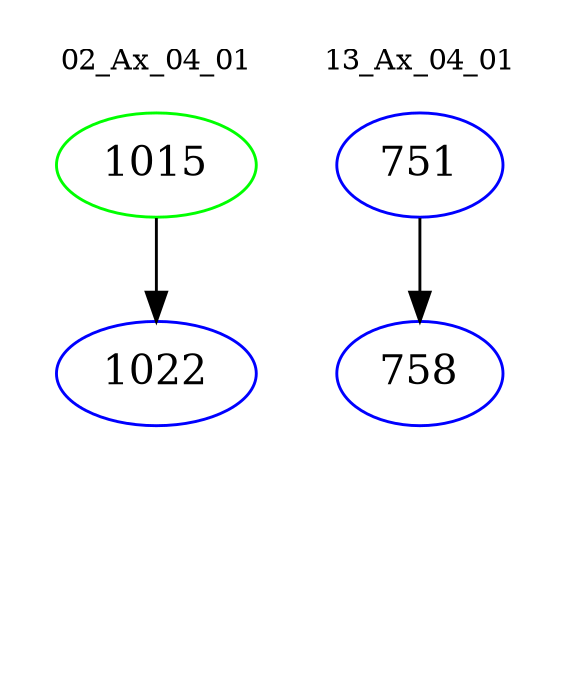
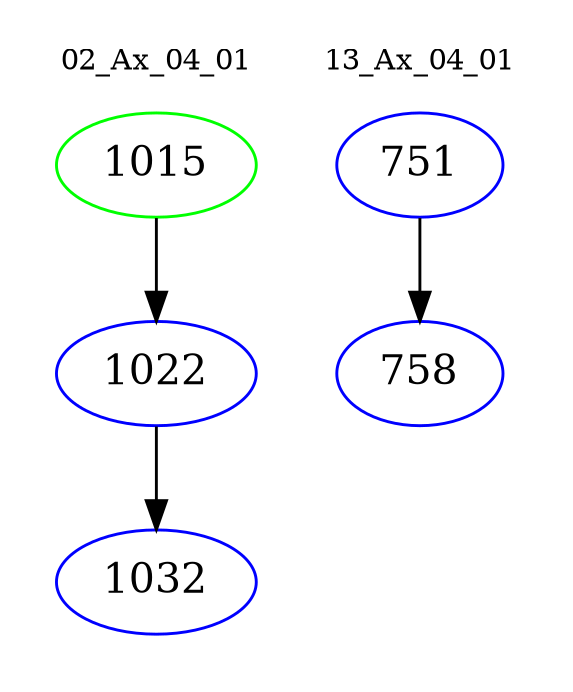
none -> (156, 582)
